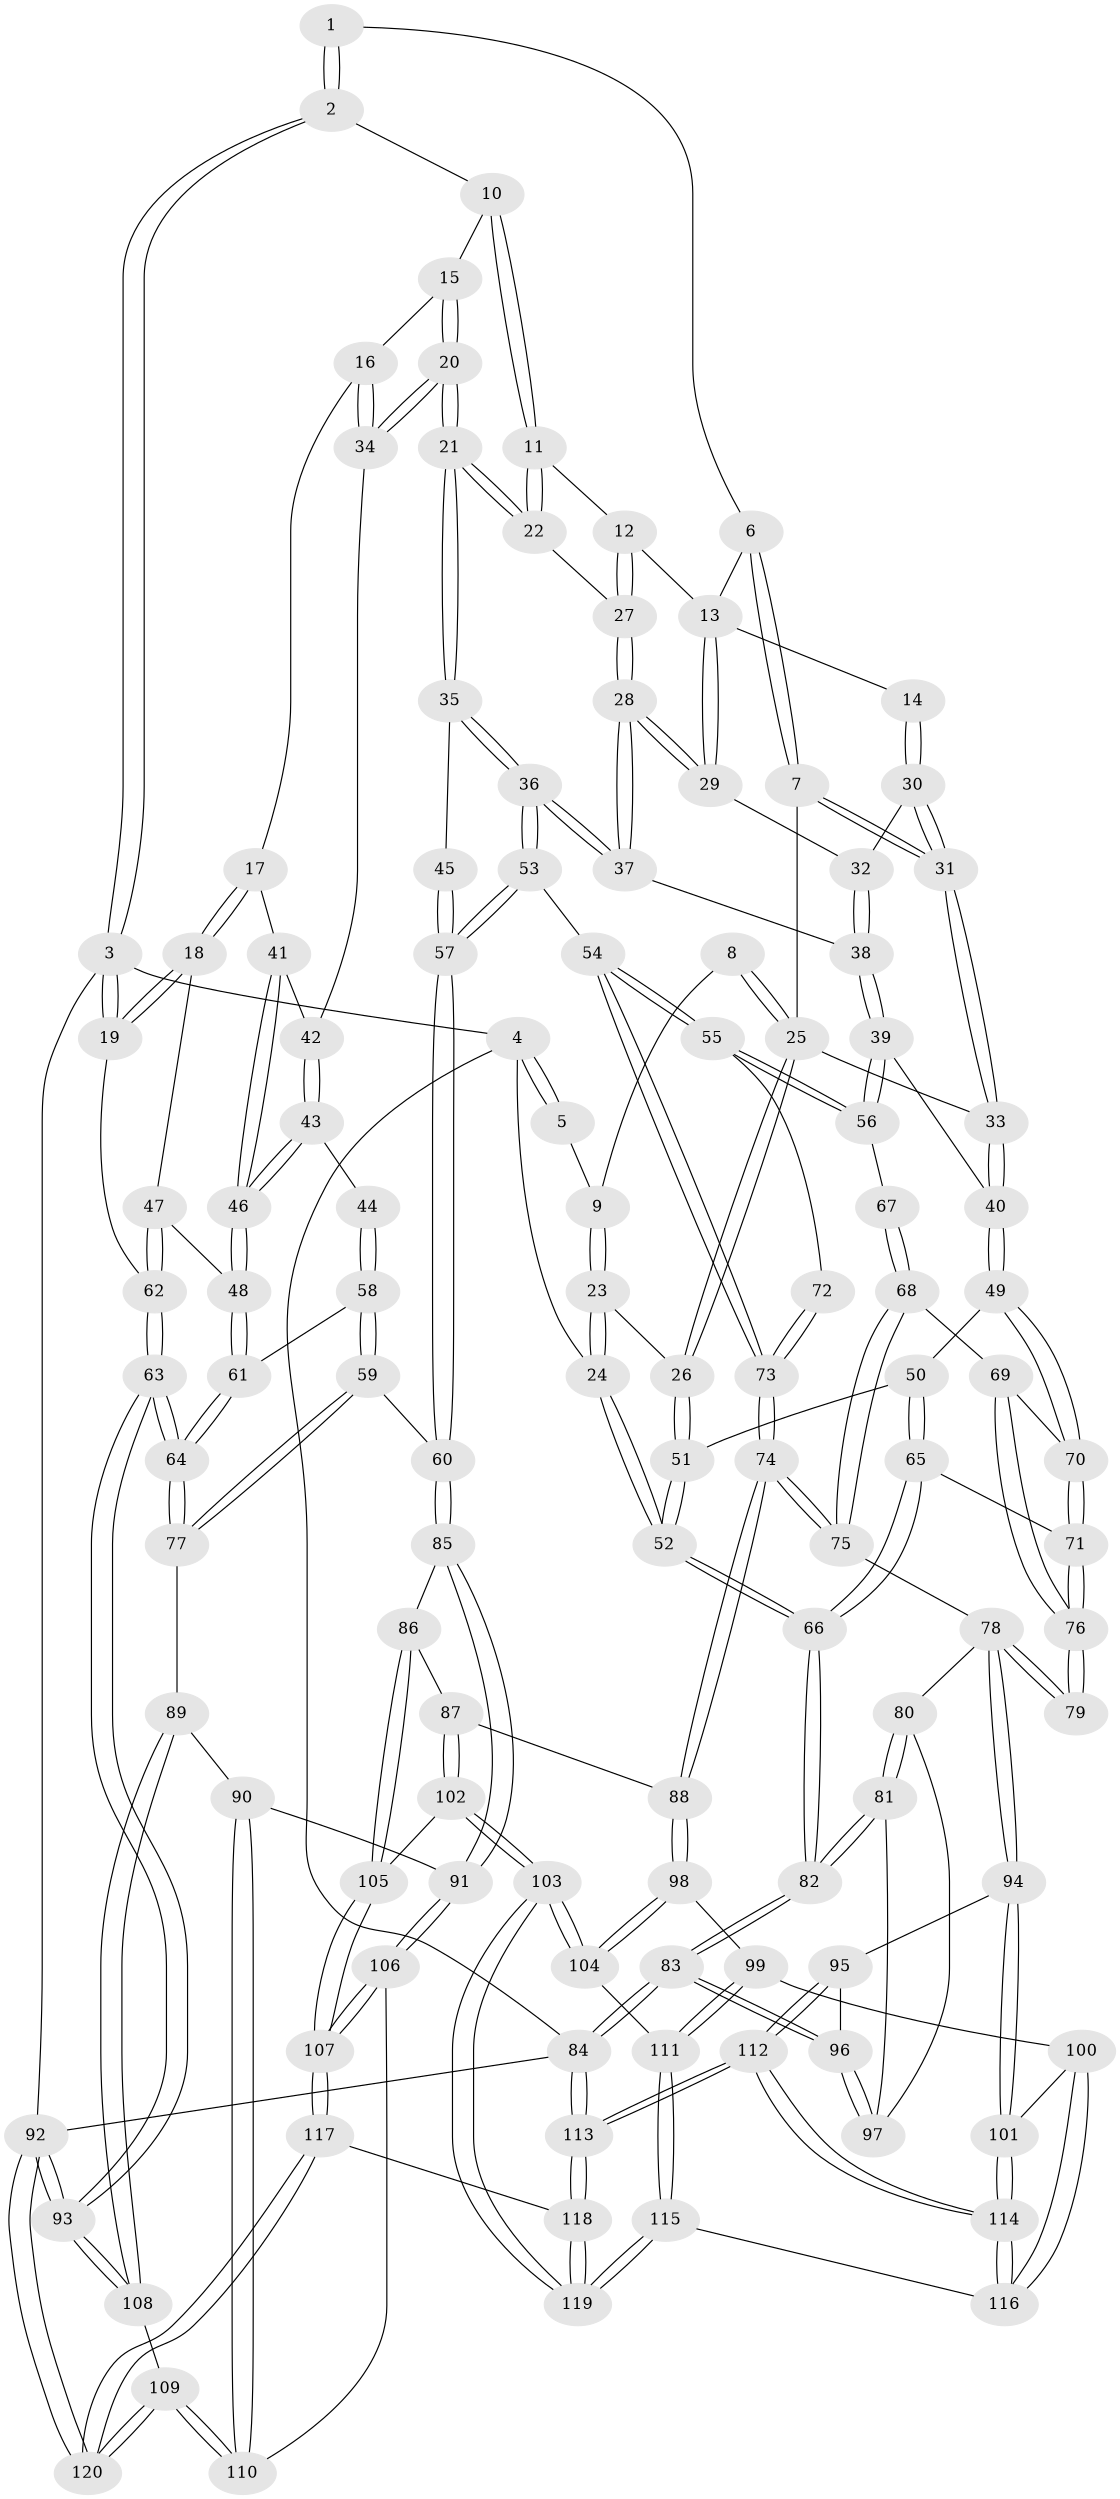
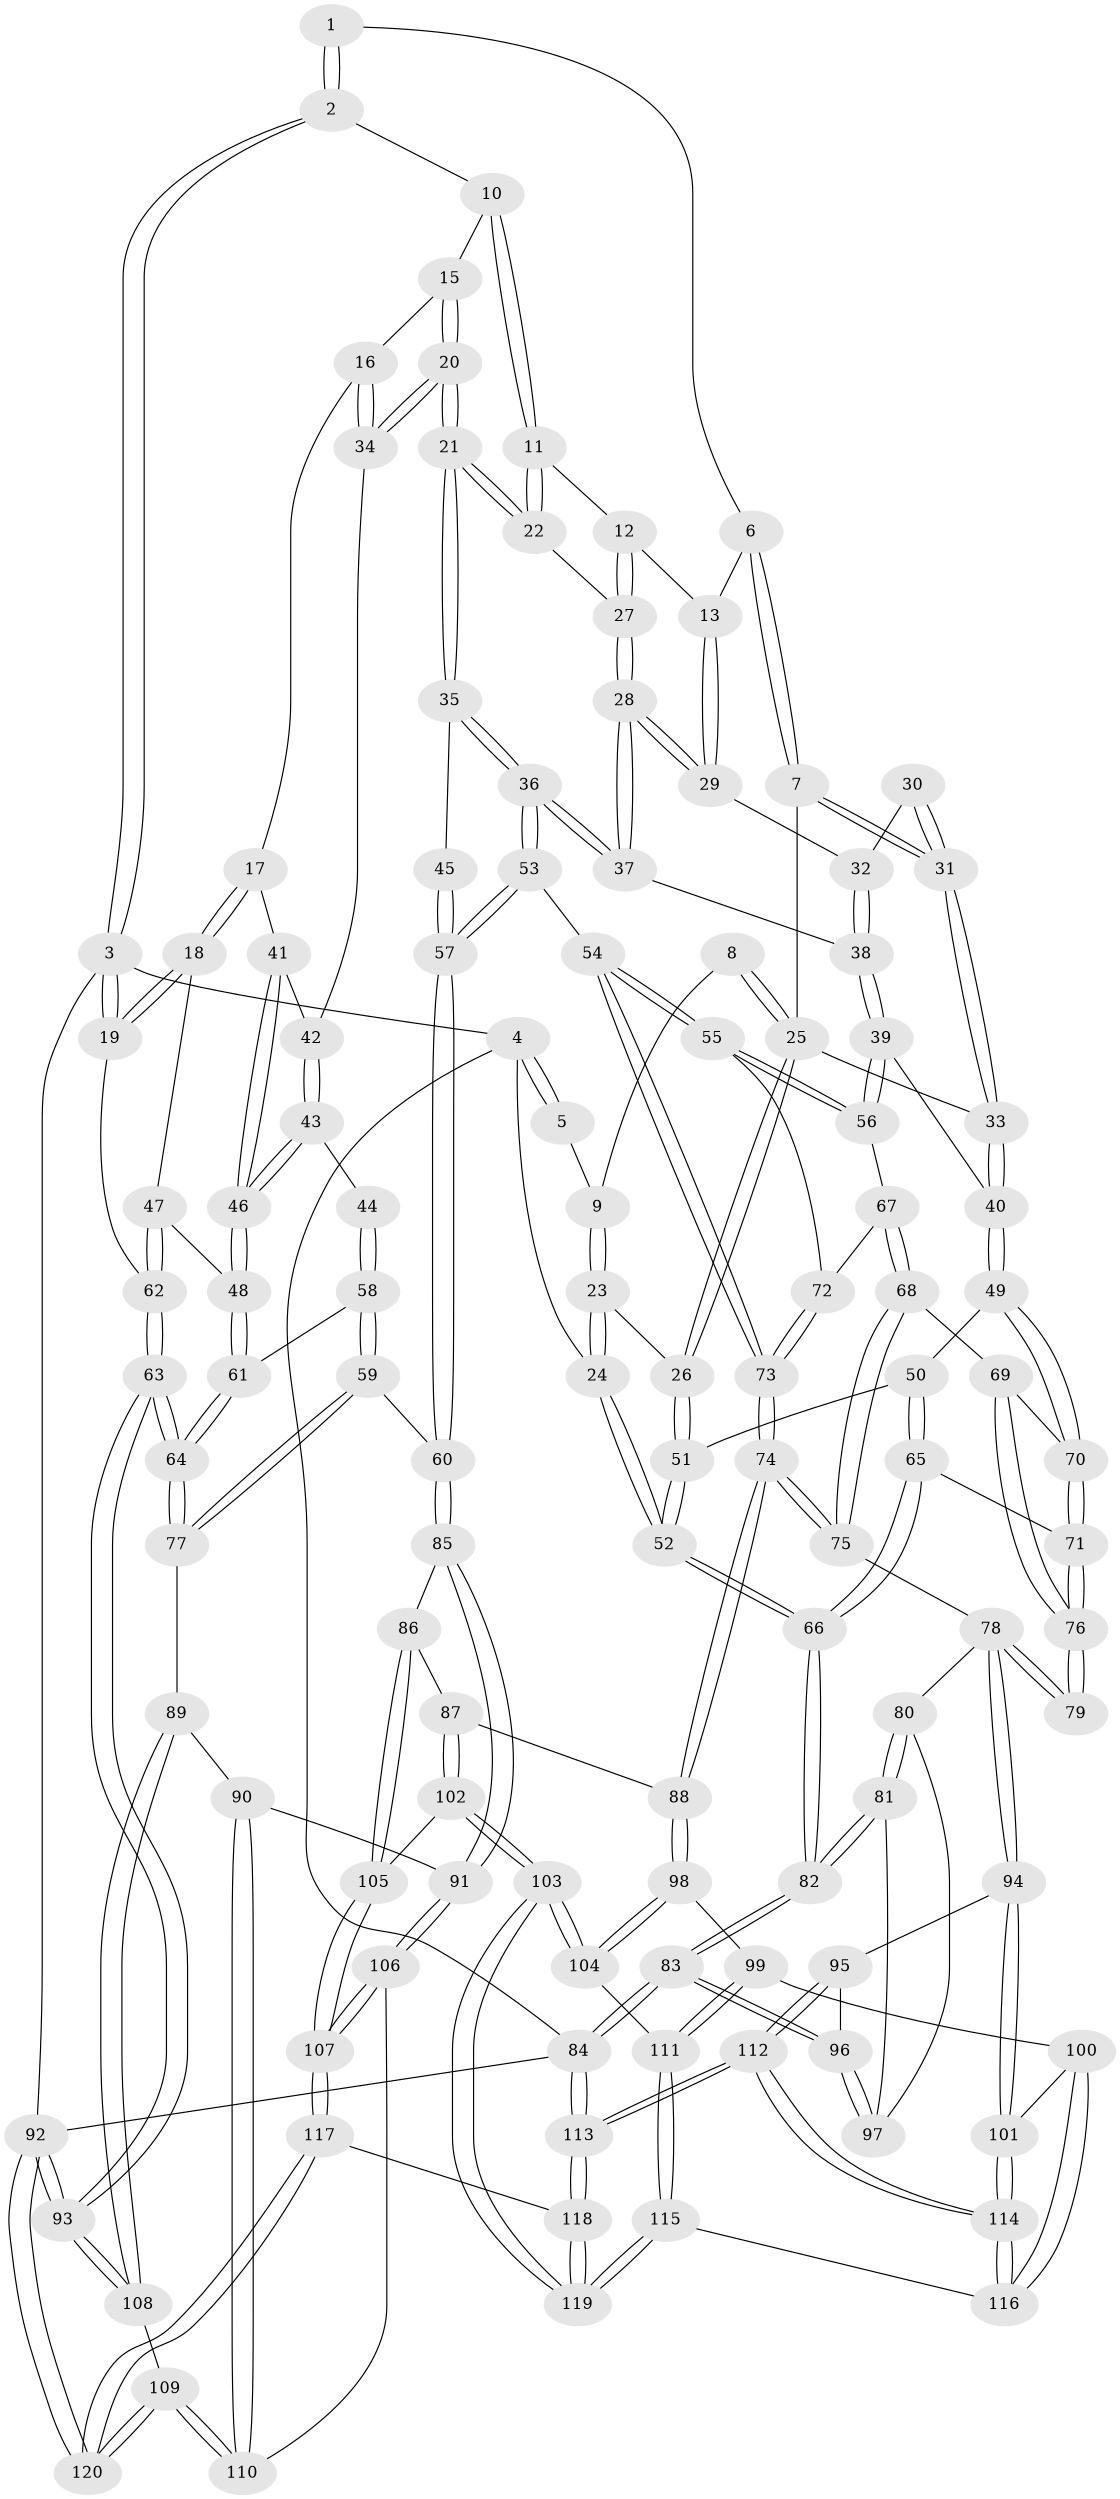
(913, 701) -> none
none -> (855, 1250)
